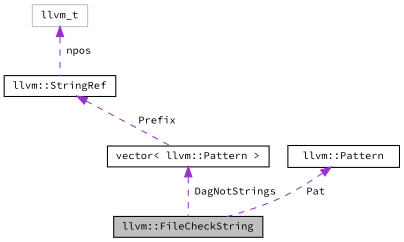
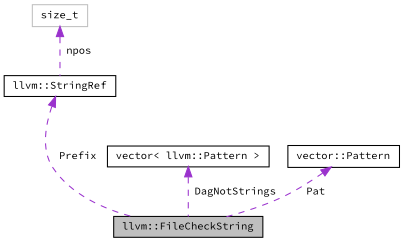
(60, 16) -> (60, 16)
(129, 124) -> (63, 180)
(344, 156) -> (344, 156)
